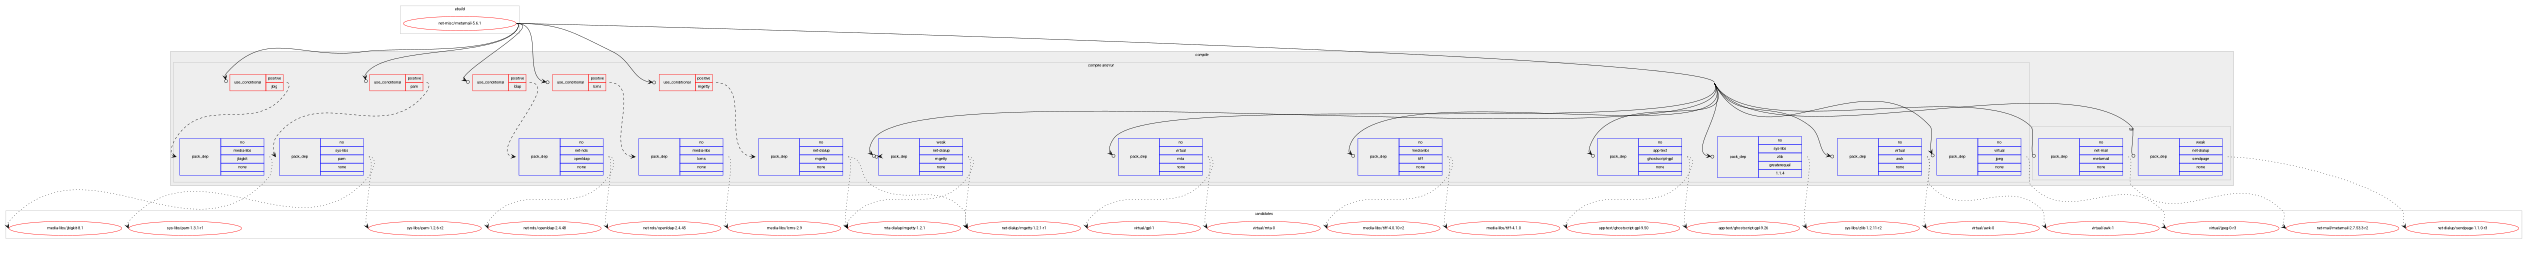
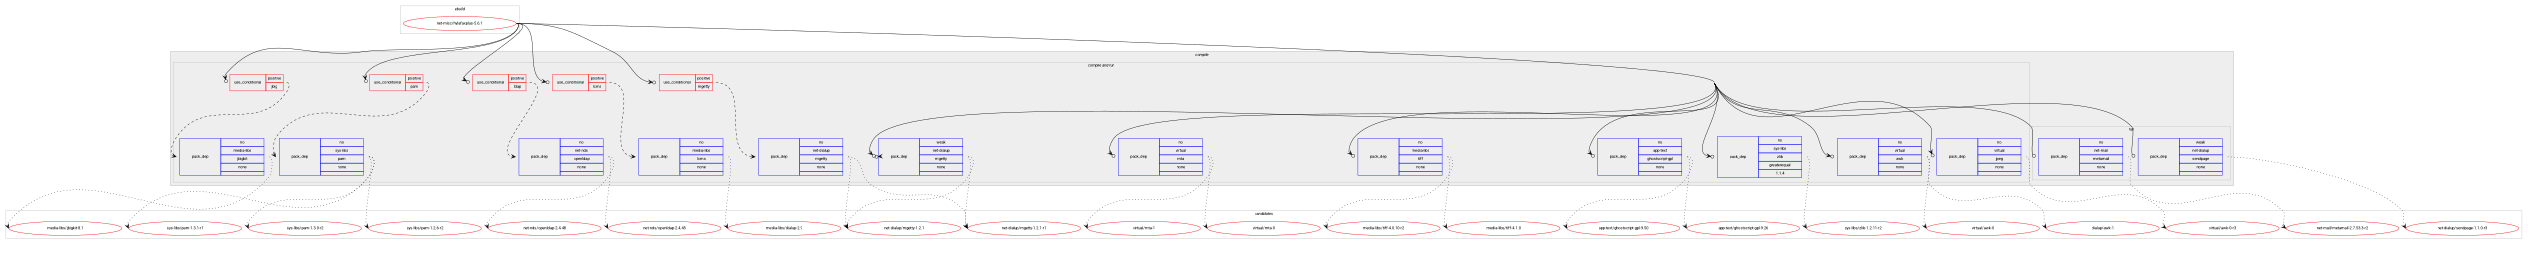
(460, 24) -> (460, 24)
none -> (305, 228)
(785, 228) -> (785, 228)
(904, 228) -> (904, 228)
(1144, 228) -> (1144, 228)
(2103, 228) -> (2103, 228)
(2223, 228) -> (2223, 228)
